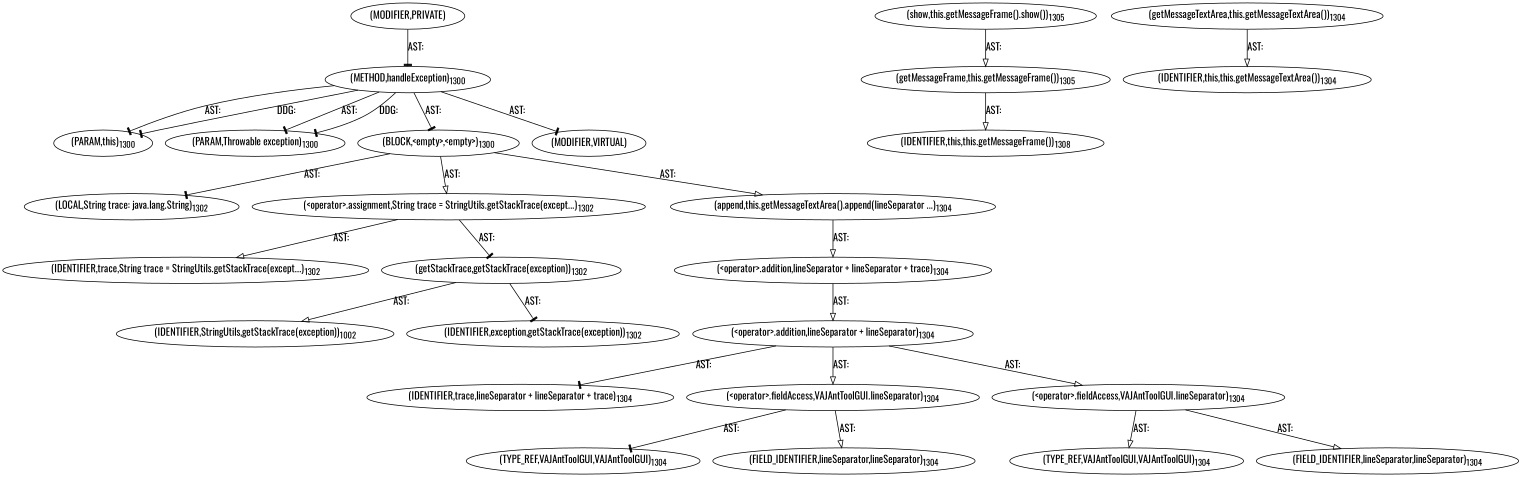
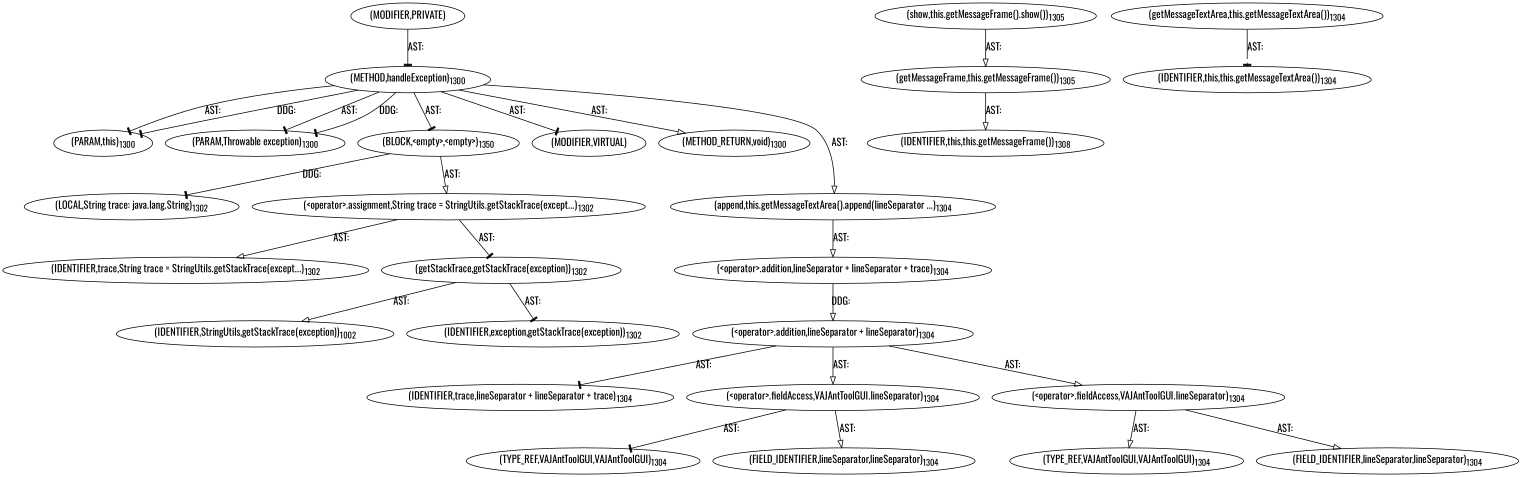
(1247, 44) -> (1247, 44)
(487, 142) -> (487, 142)
none -> (734, 143)
(625, 173) -> (682, 102)
(313, 175) -> (313, 175)
(842, 302) -> (842, 302)
